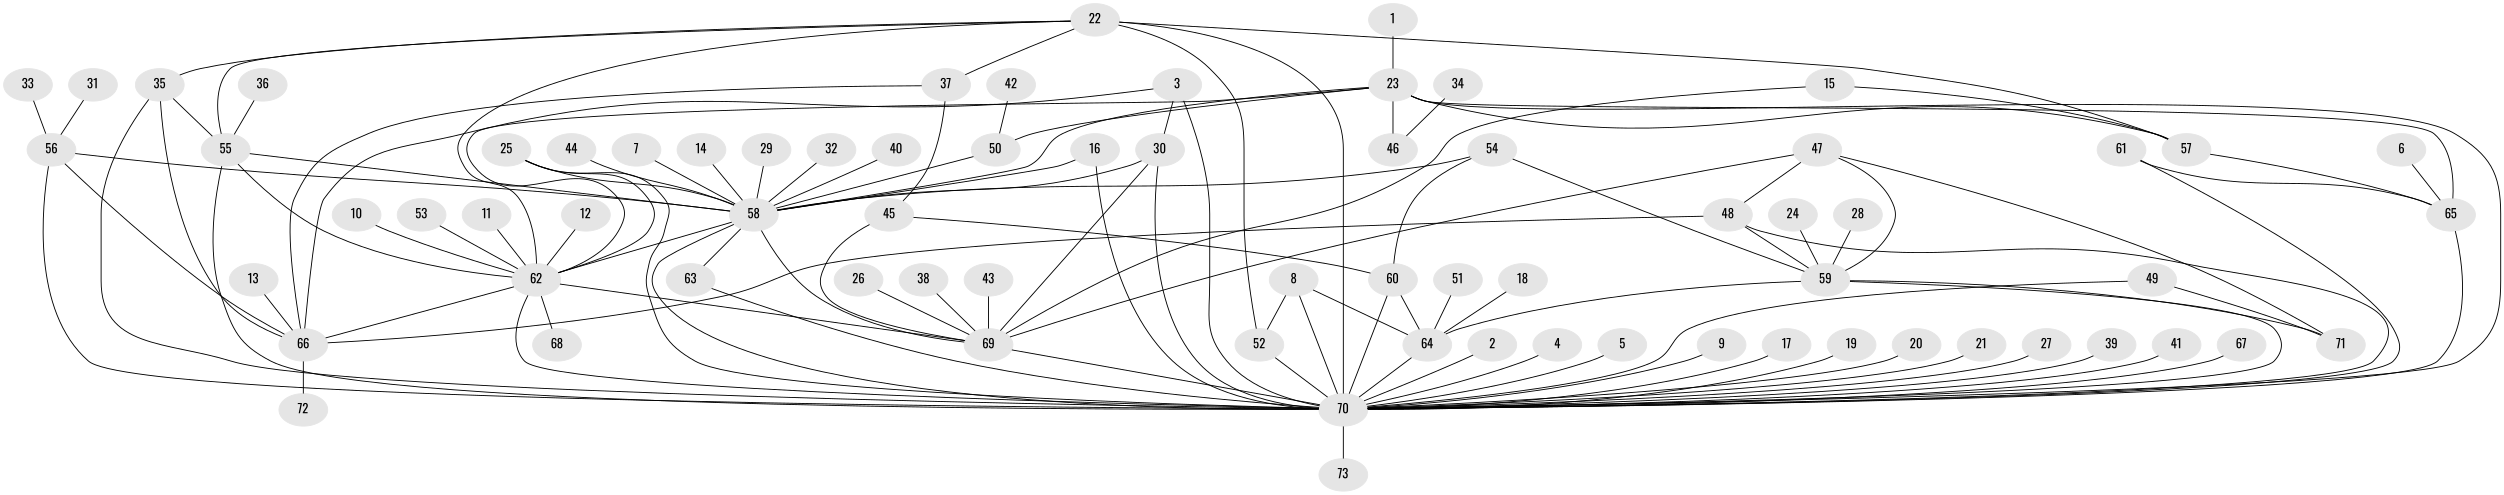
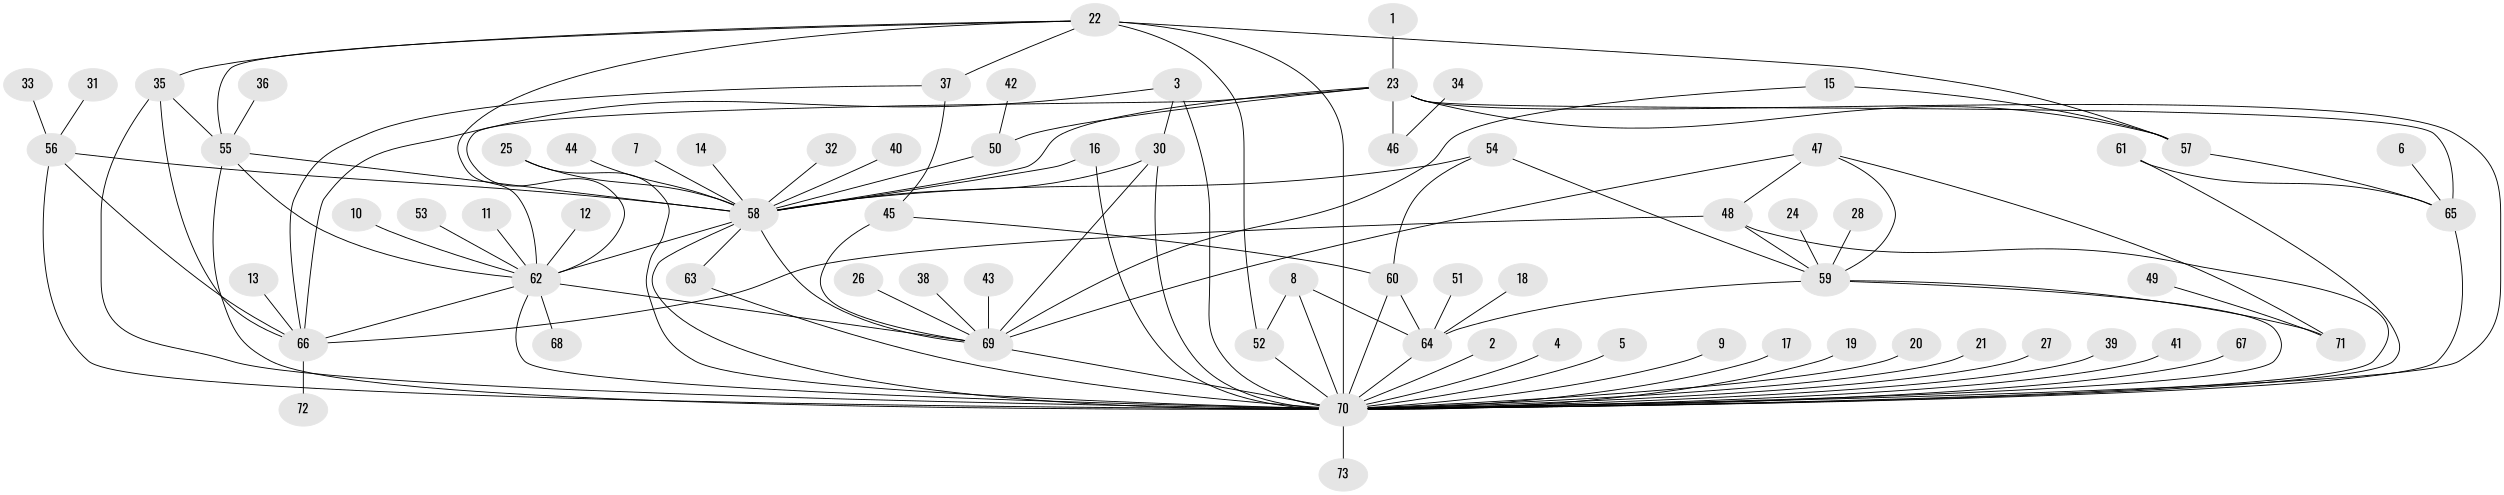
(766, 150) -> none
(645, 195) -> none
(1738, 314) -> none
